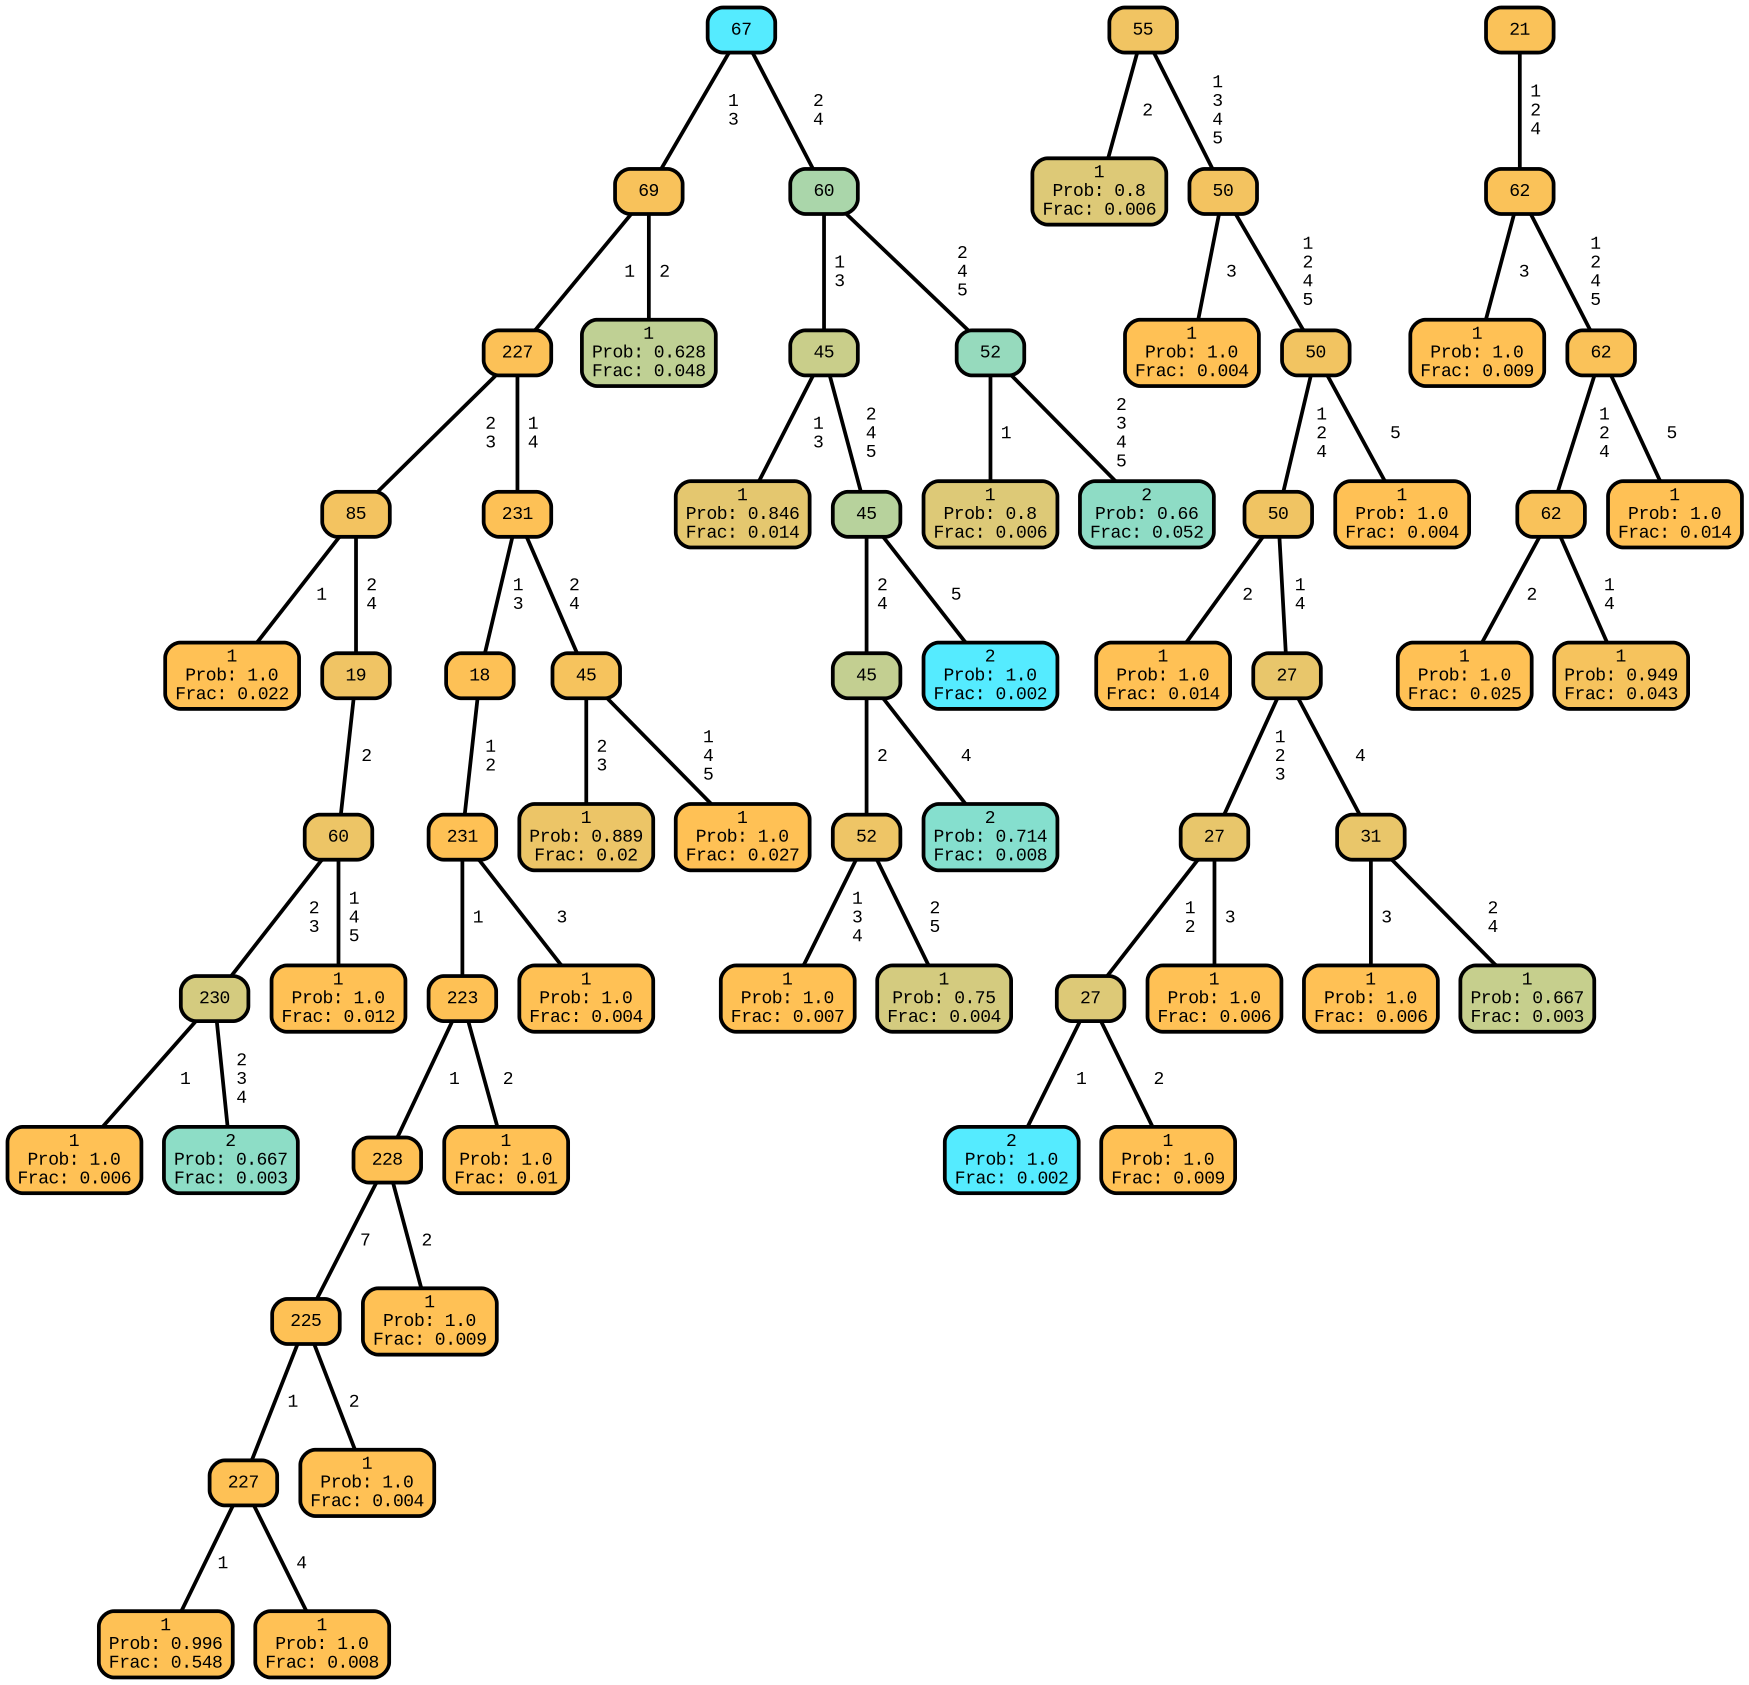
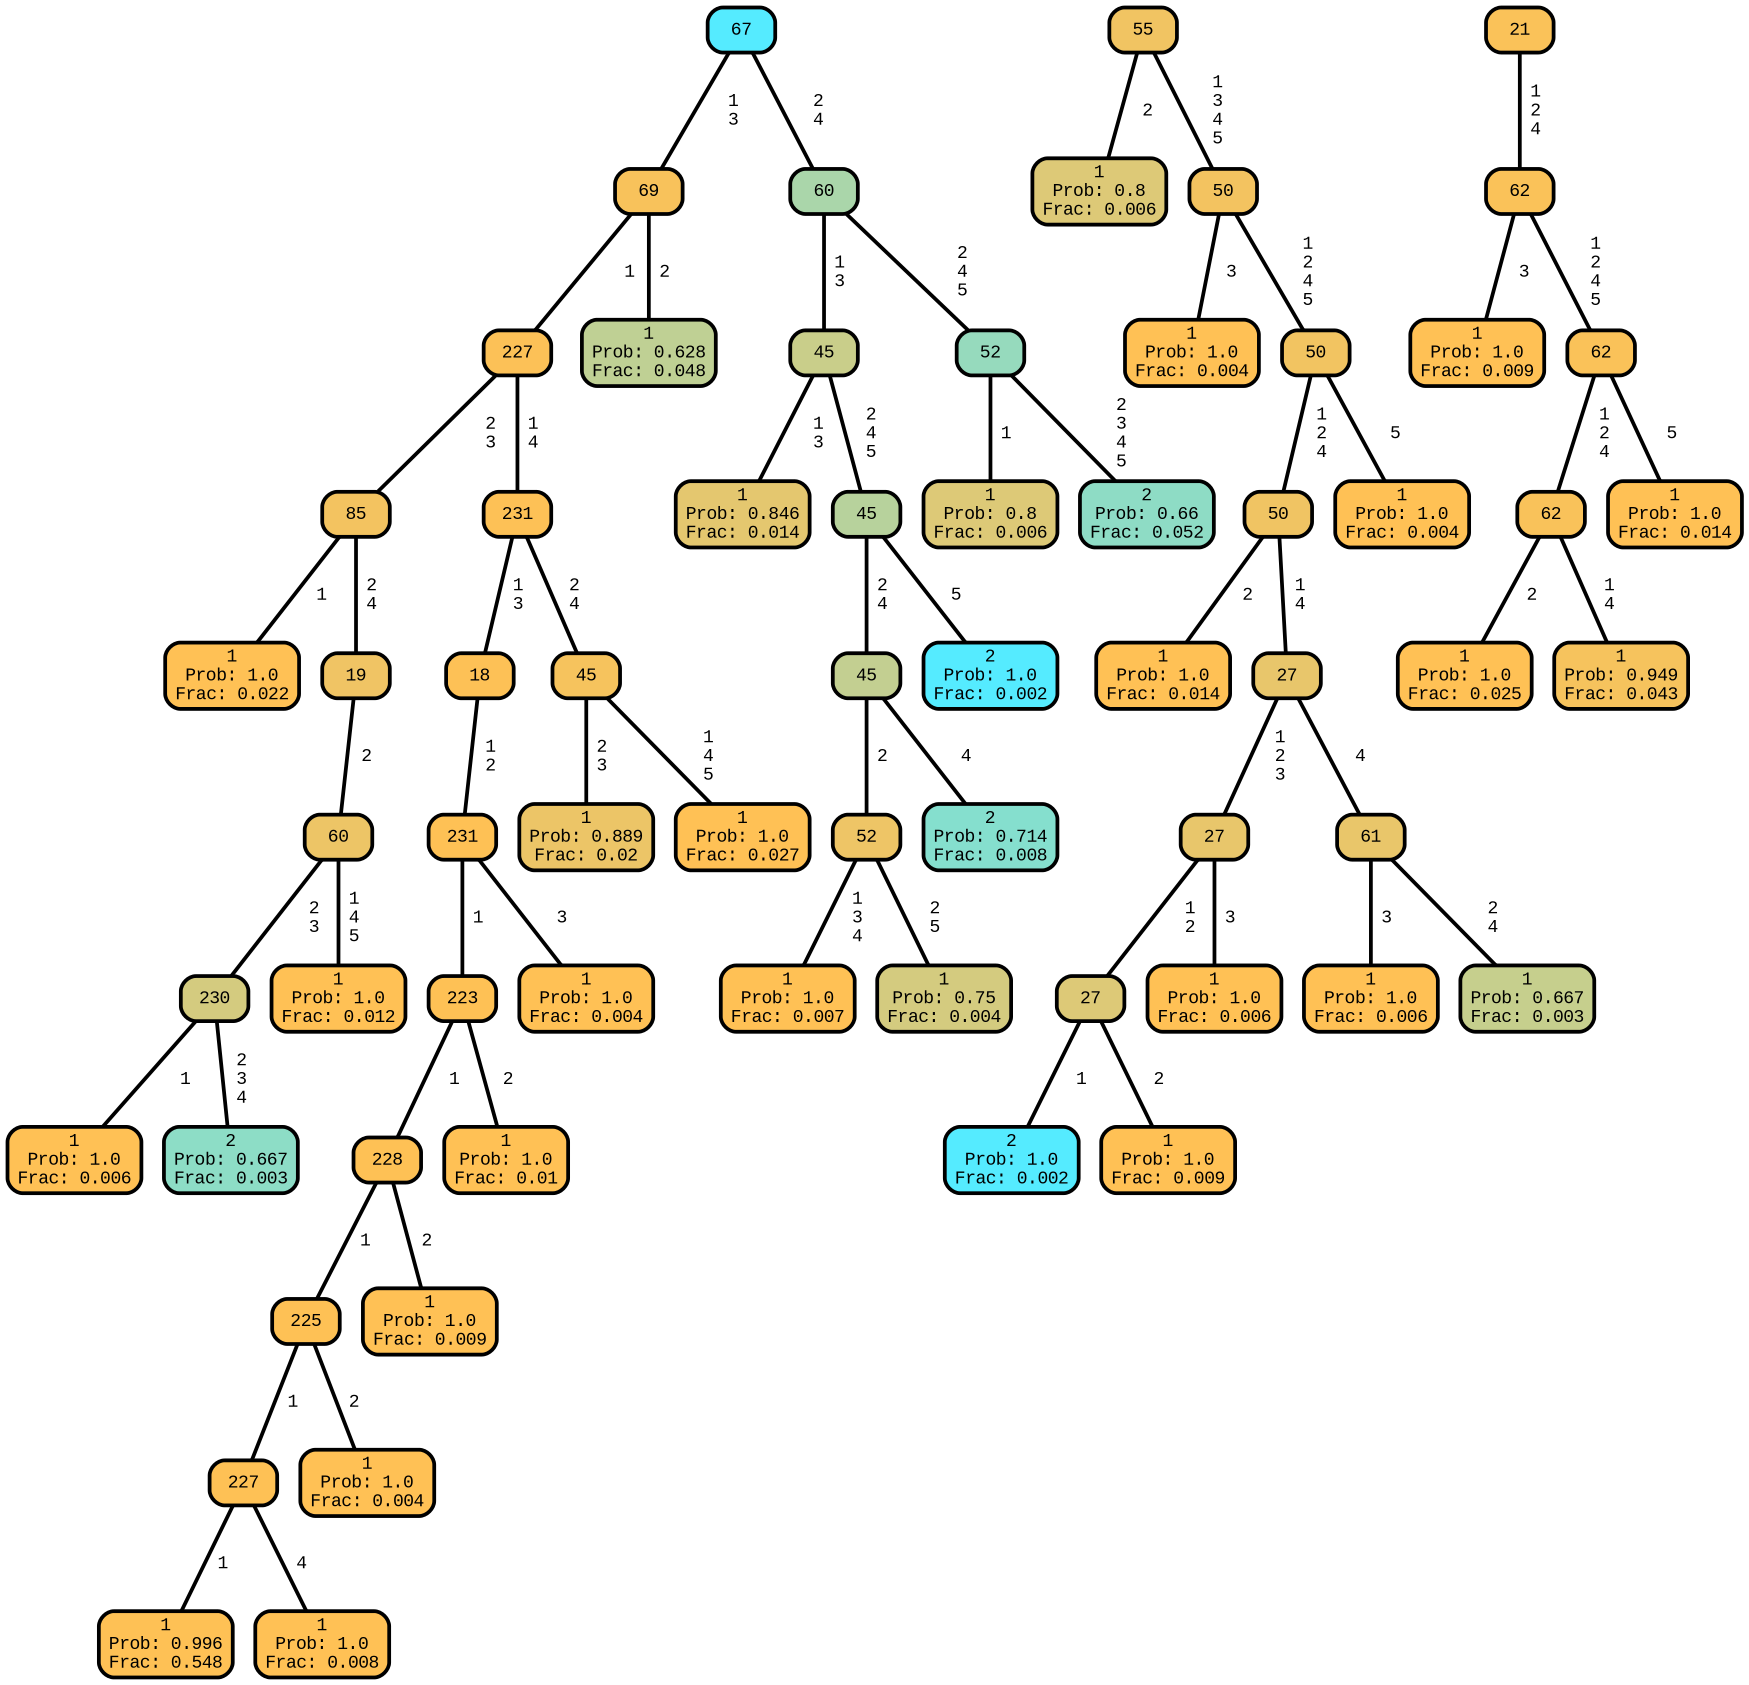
(1371, 837) -> (1371, 837)
(360, 1241) -> (360, 1241)
